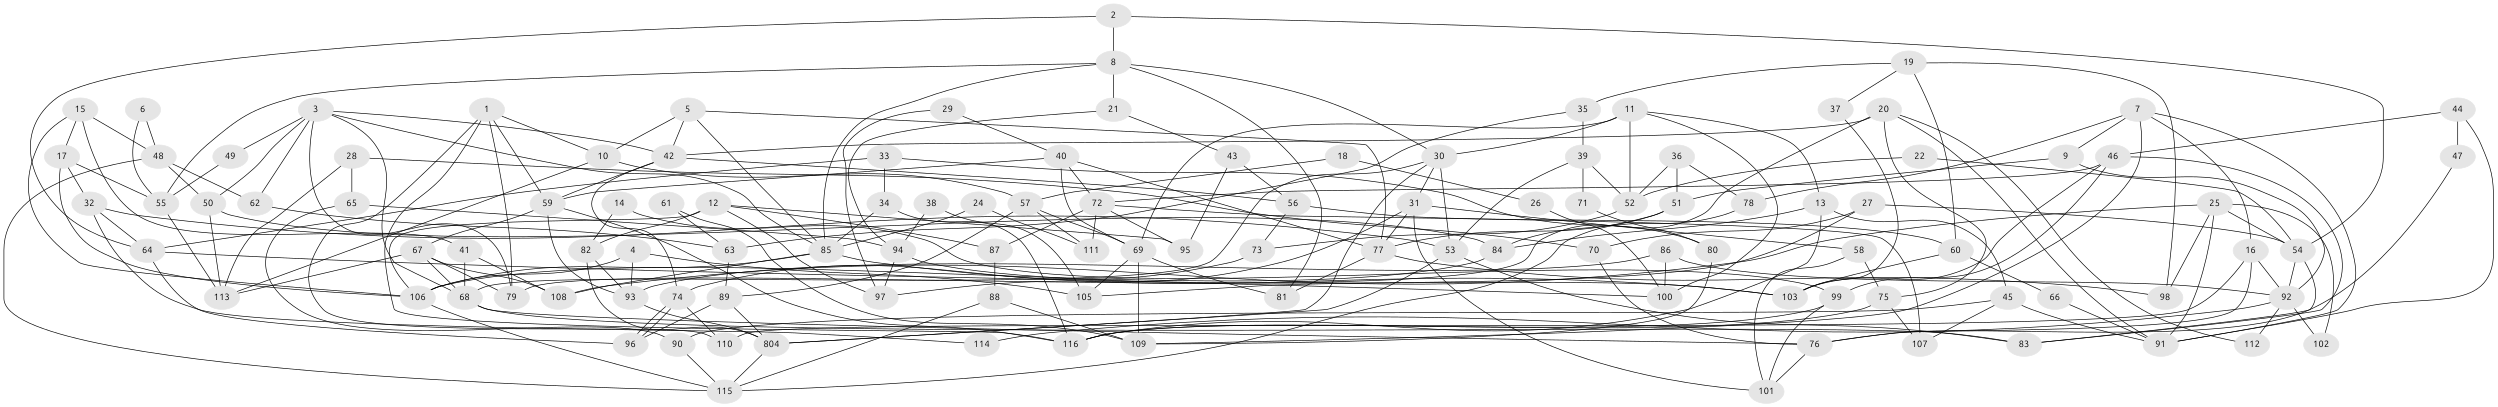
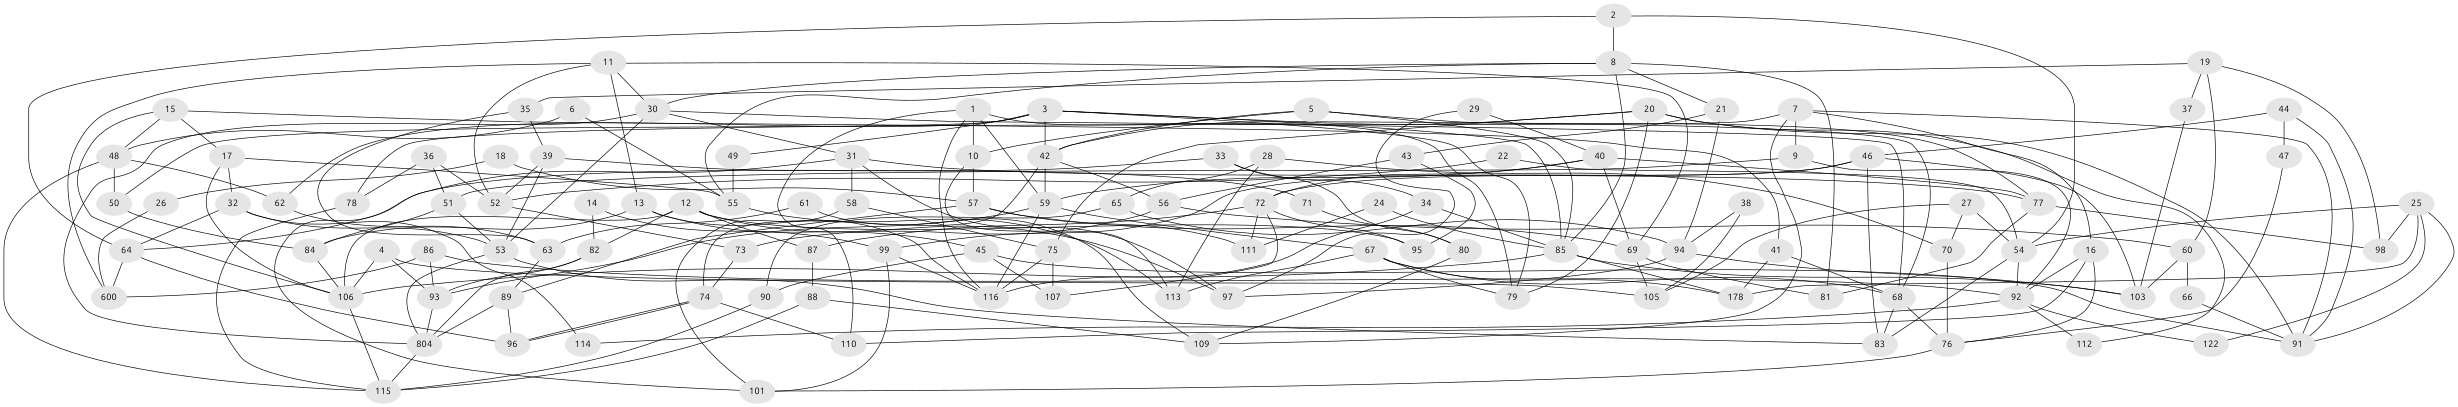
(1530, 231) -> (471, 224)
(215, 251) -> none
(559, 298) -> (1736, 298)
(1138, 298) -> none
(1665, 298) -> (109, 298)
(2321, 345) -> (2211, 345)
